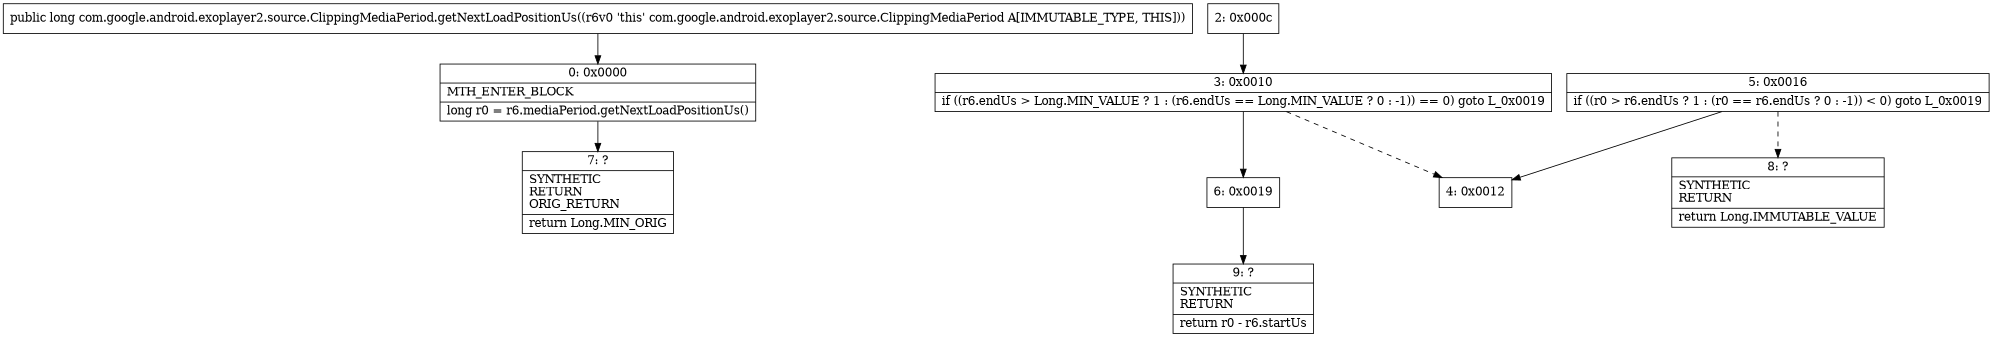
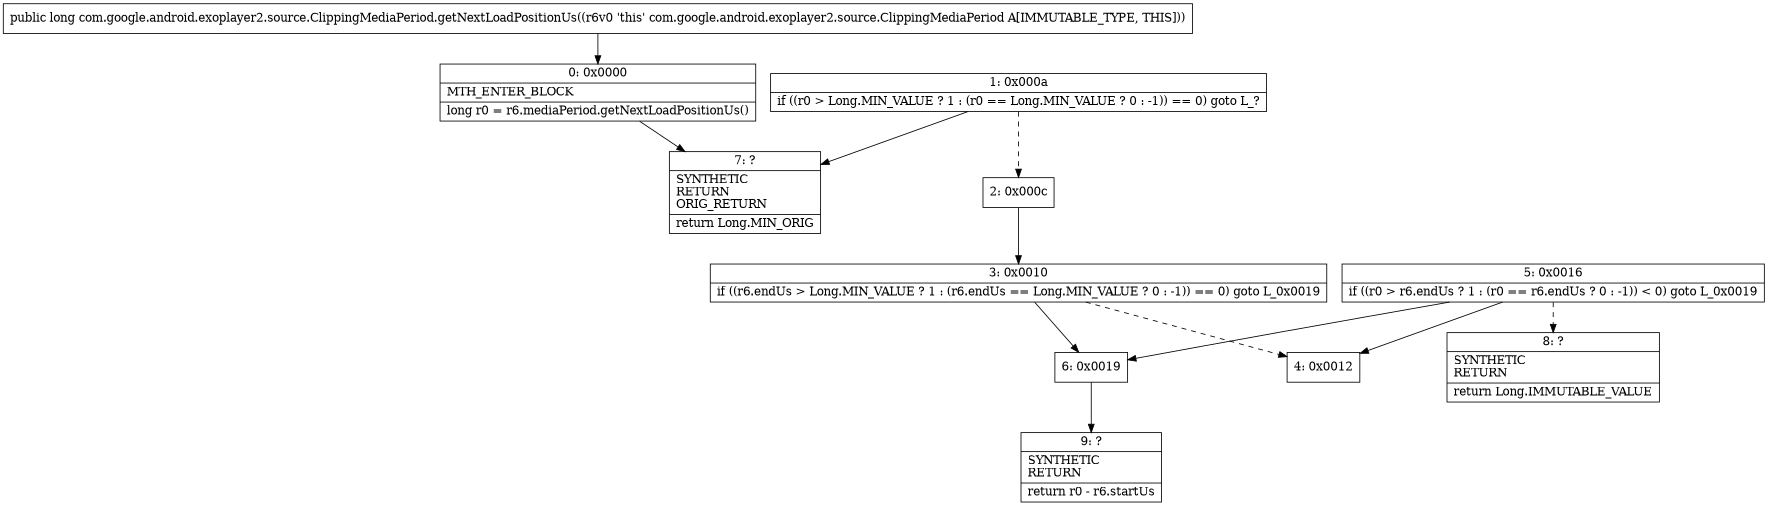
none -> (1019, 93)
none -> (1293, 330)
